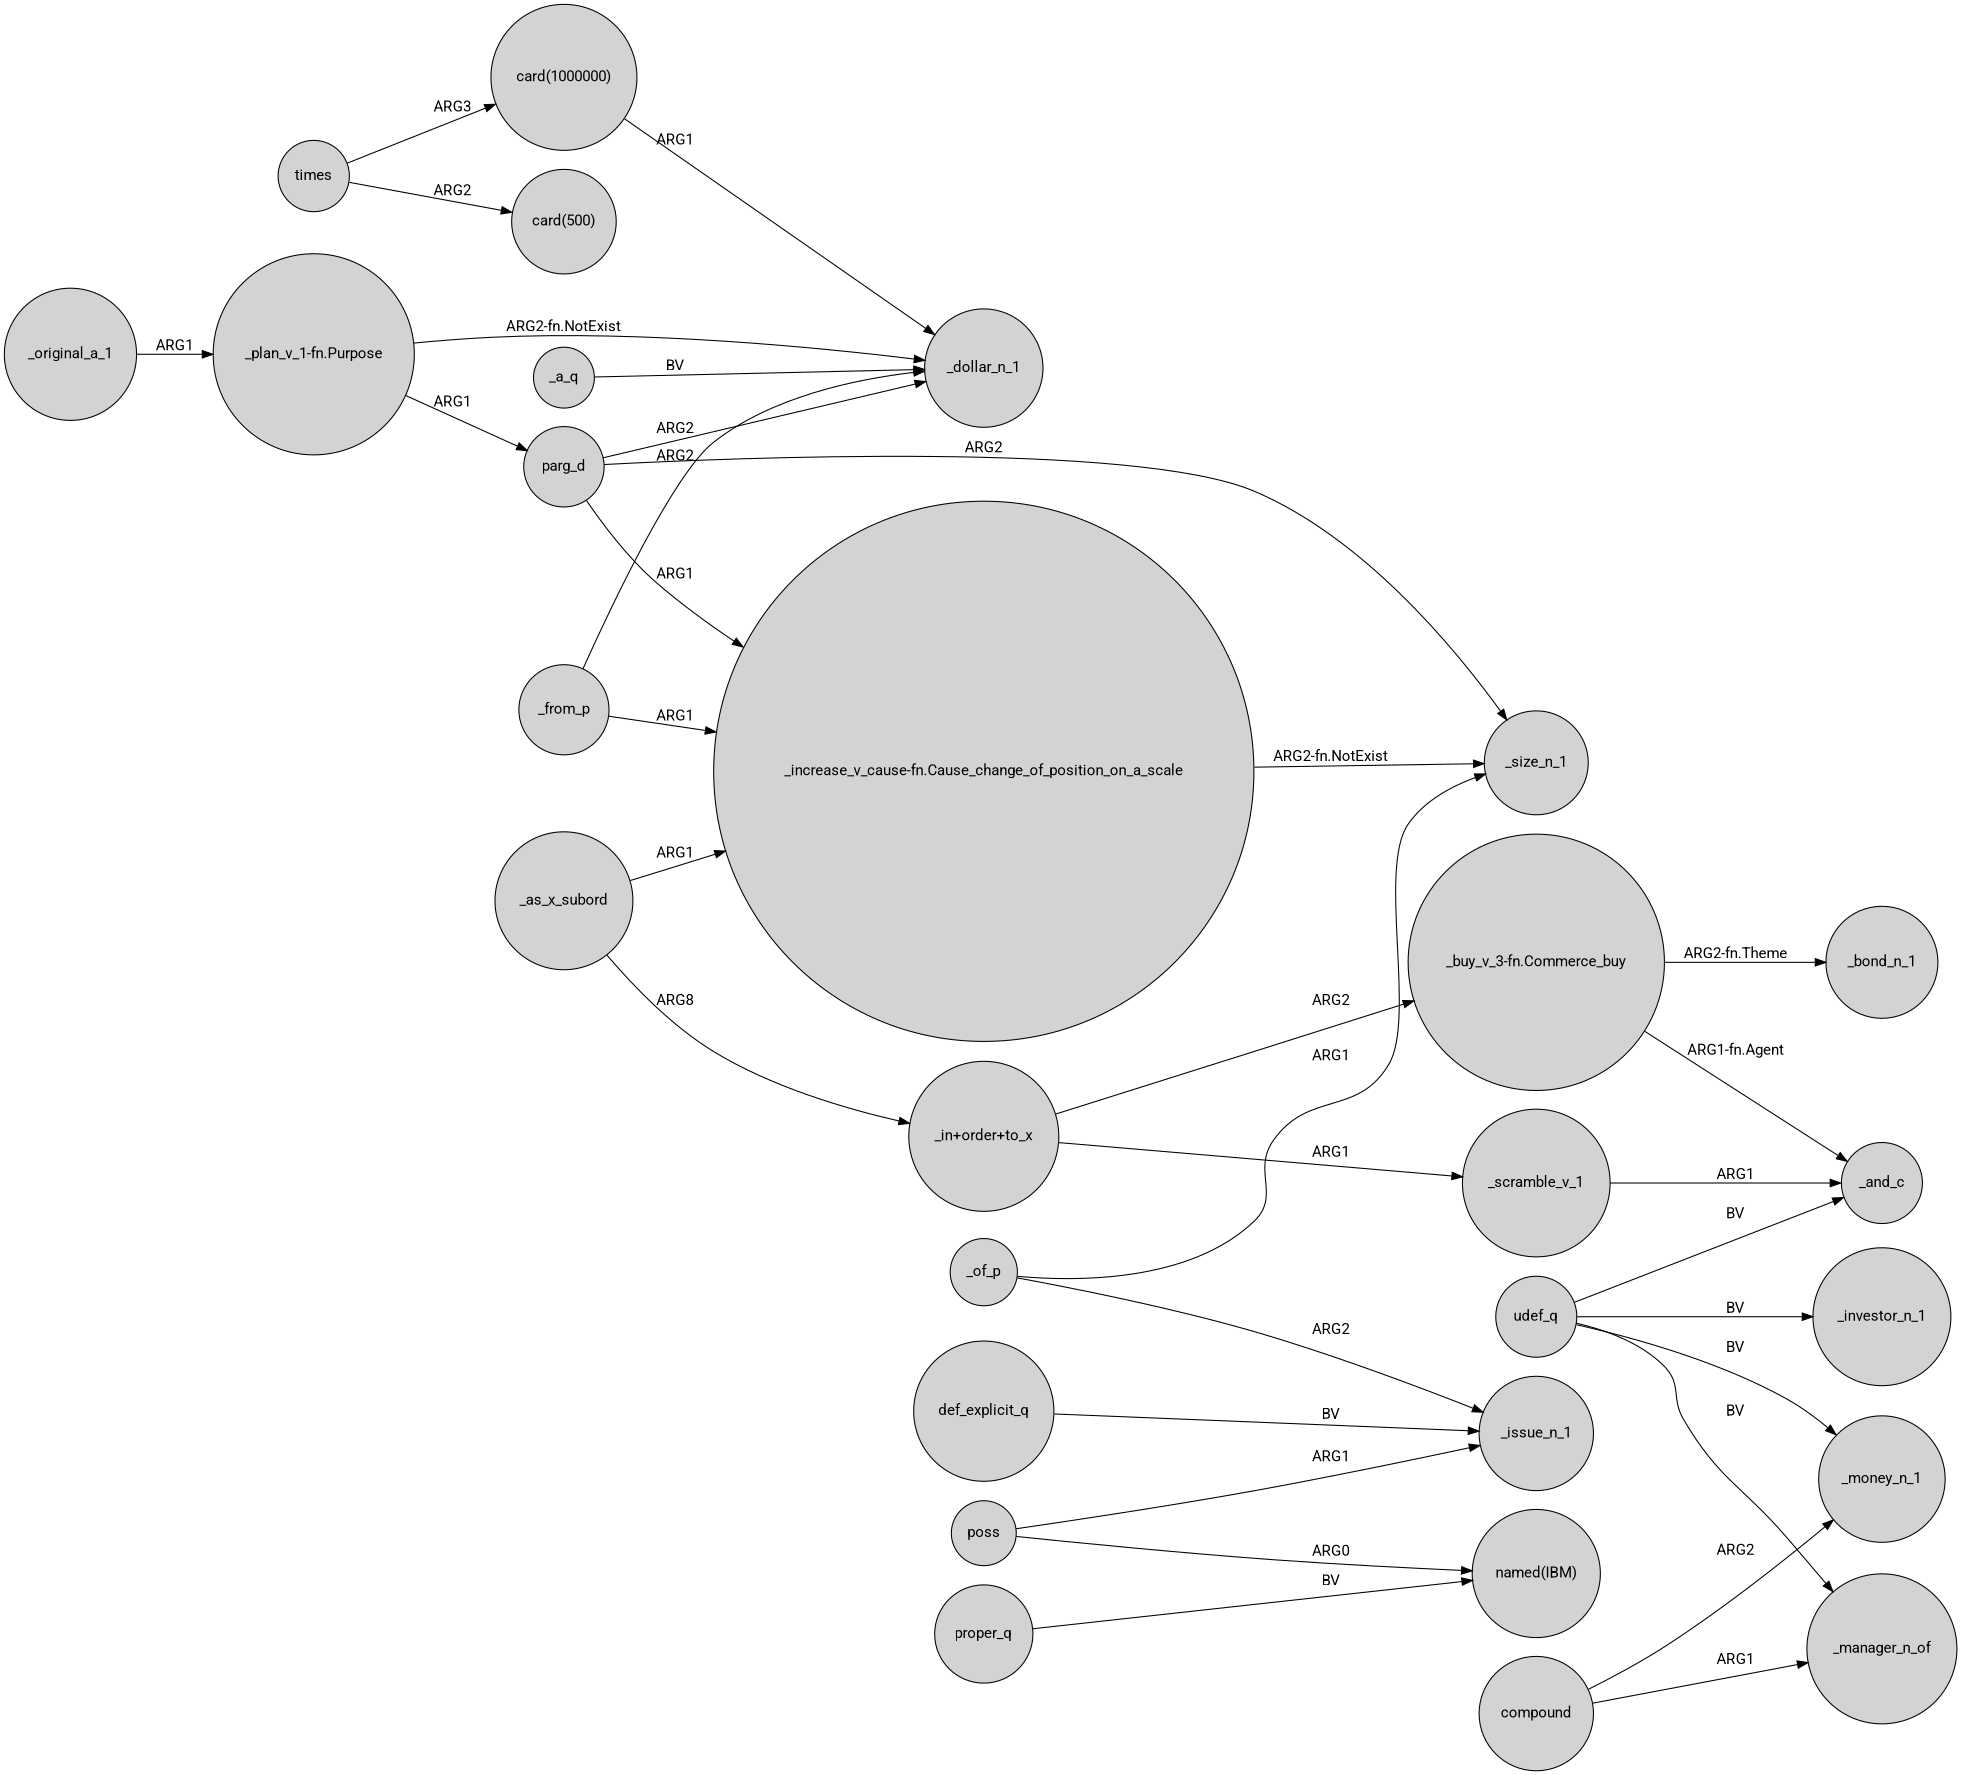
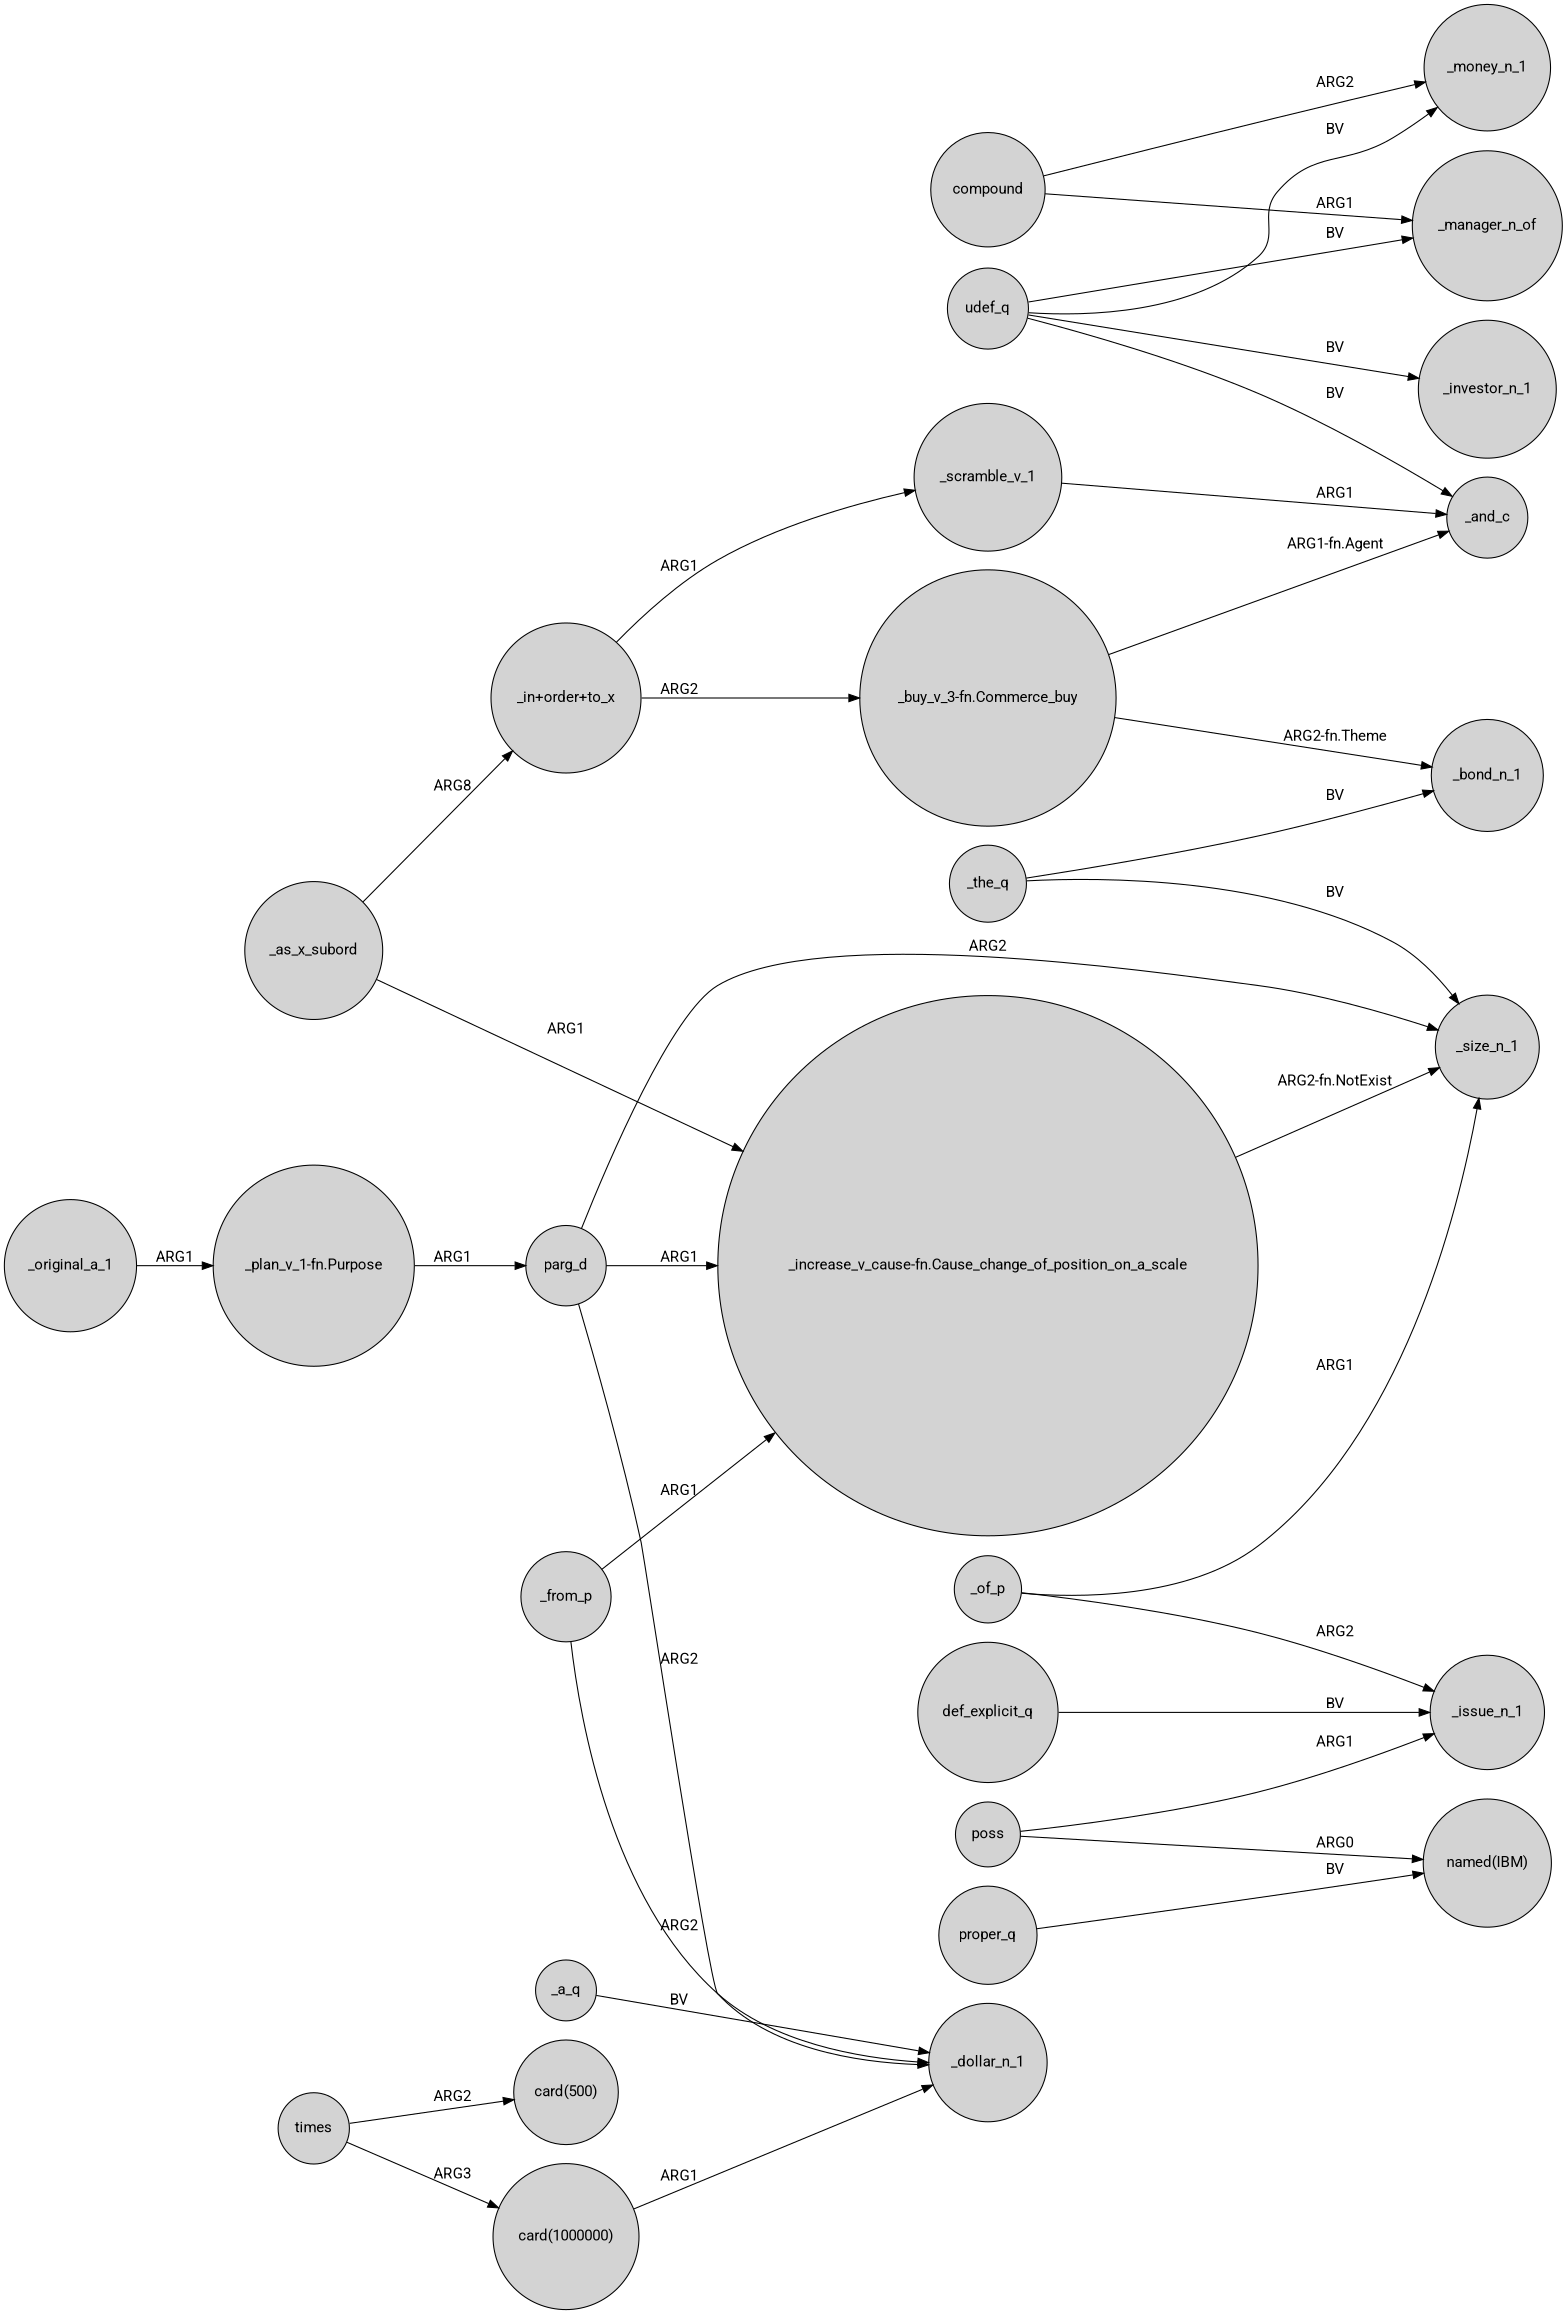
(664, 338) -> none
none -> (988, 884)
